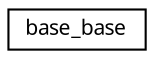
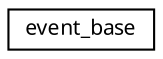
(77, 30) -> (81, 30)
